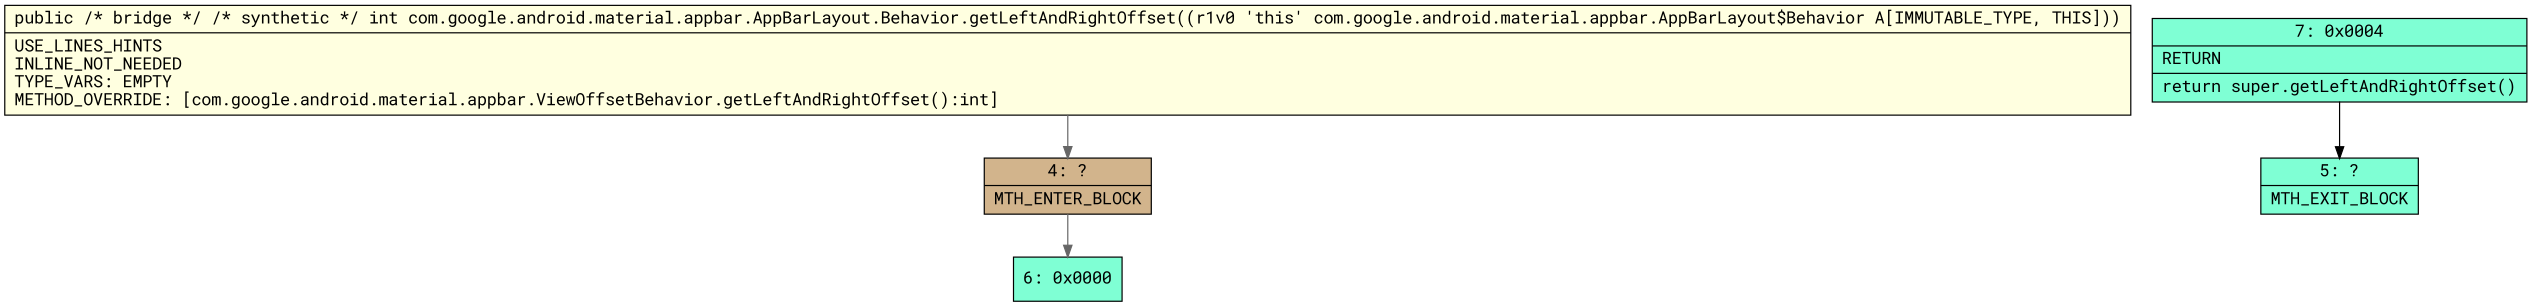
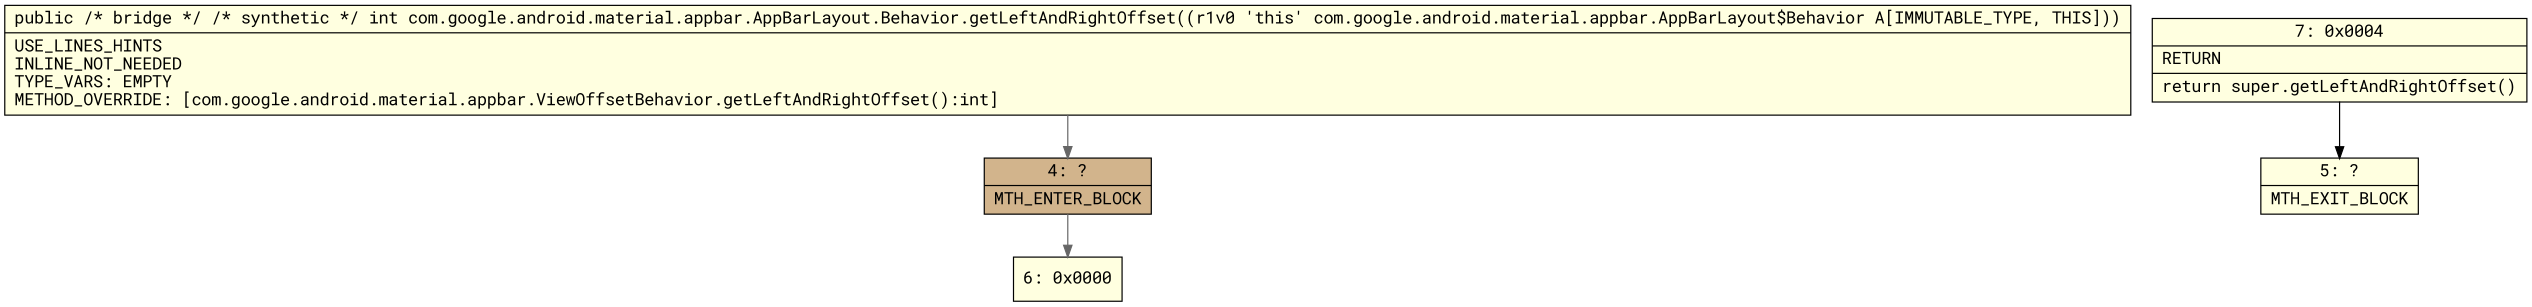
(2340, 60) -> (2340, 60)
(2340, 186) -> (2340, 186)
(1068, 279) -> (1068, 279)
